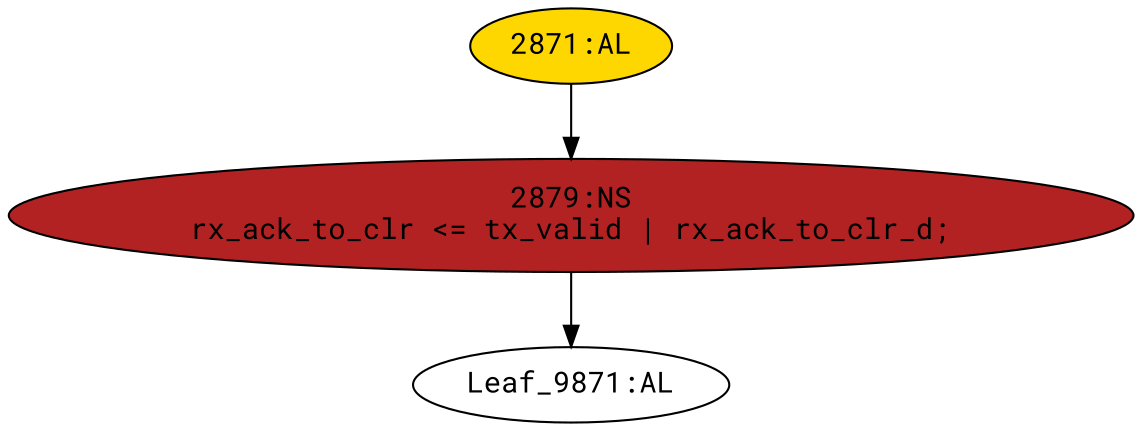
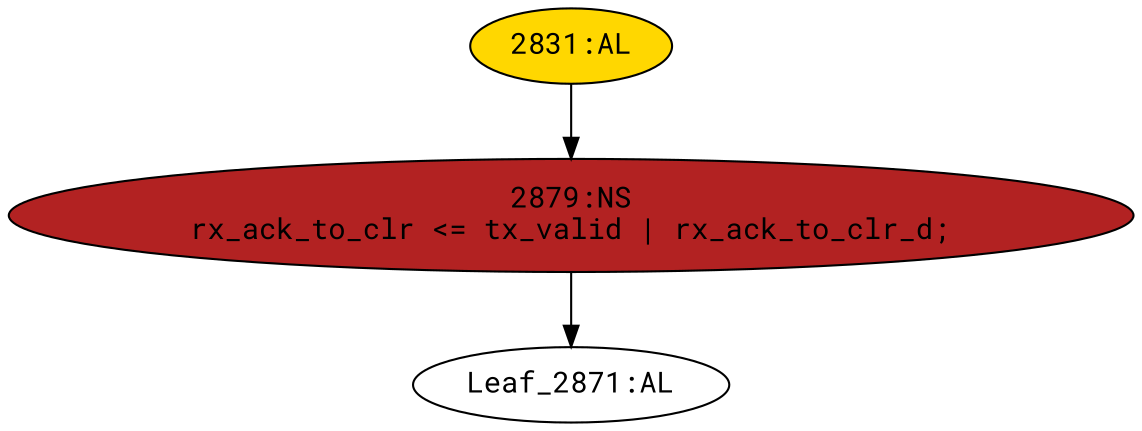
(571, 46) -> (571, 46)
(571, 385) -> (571, 385)
